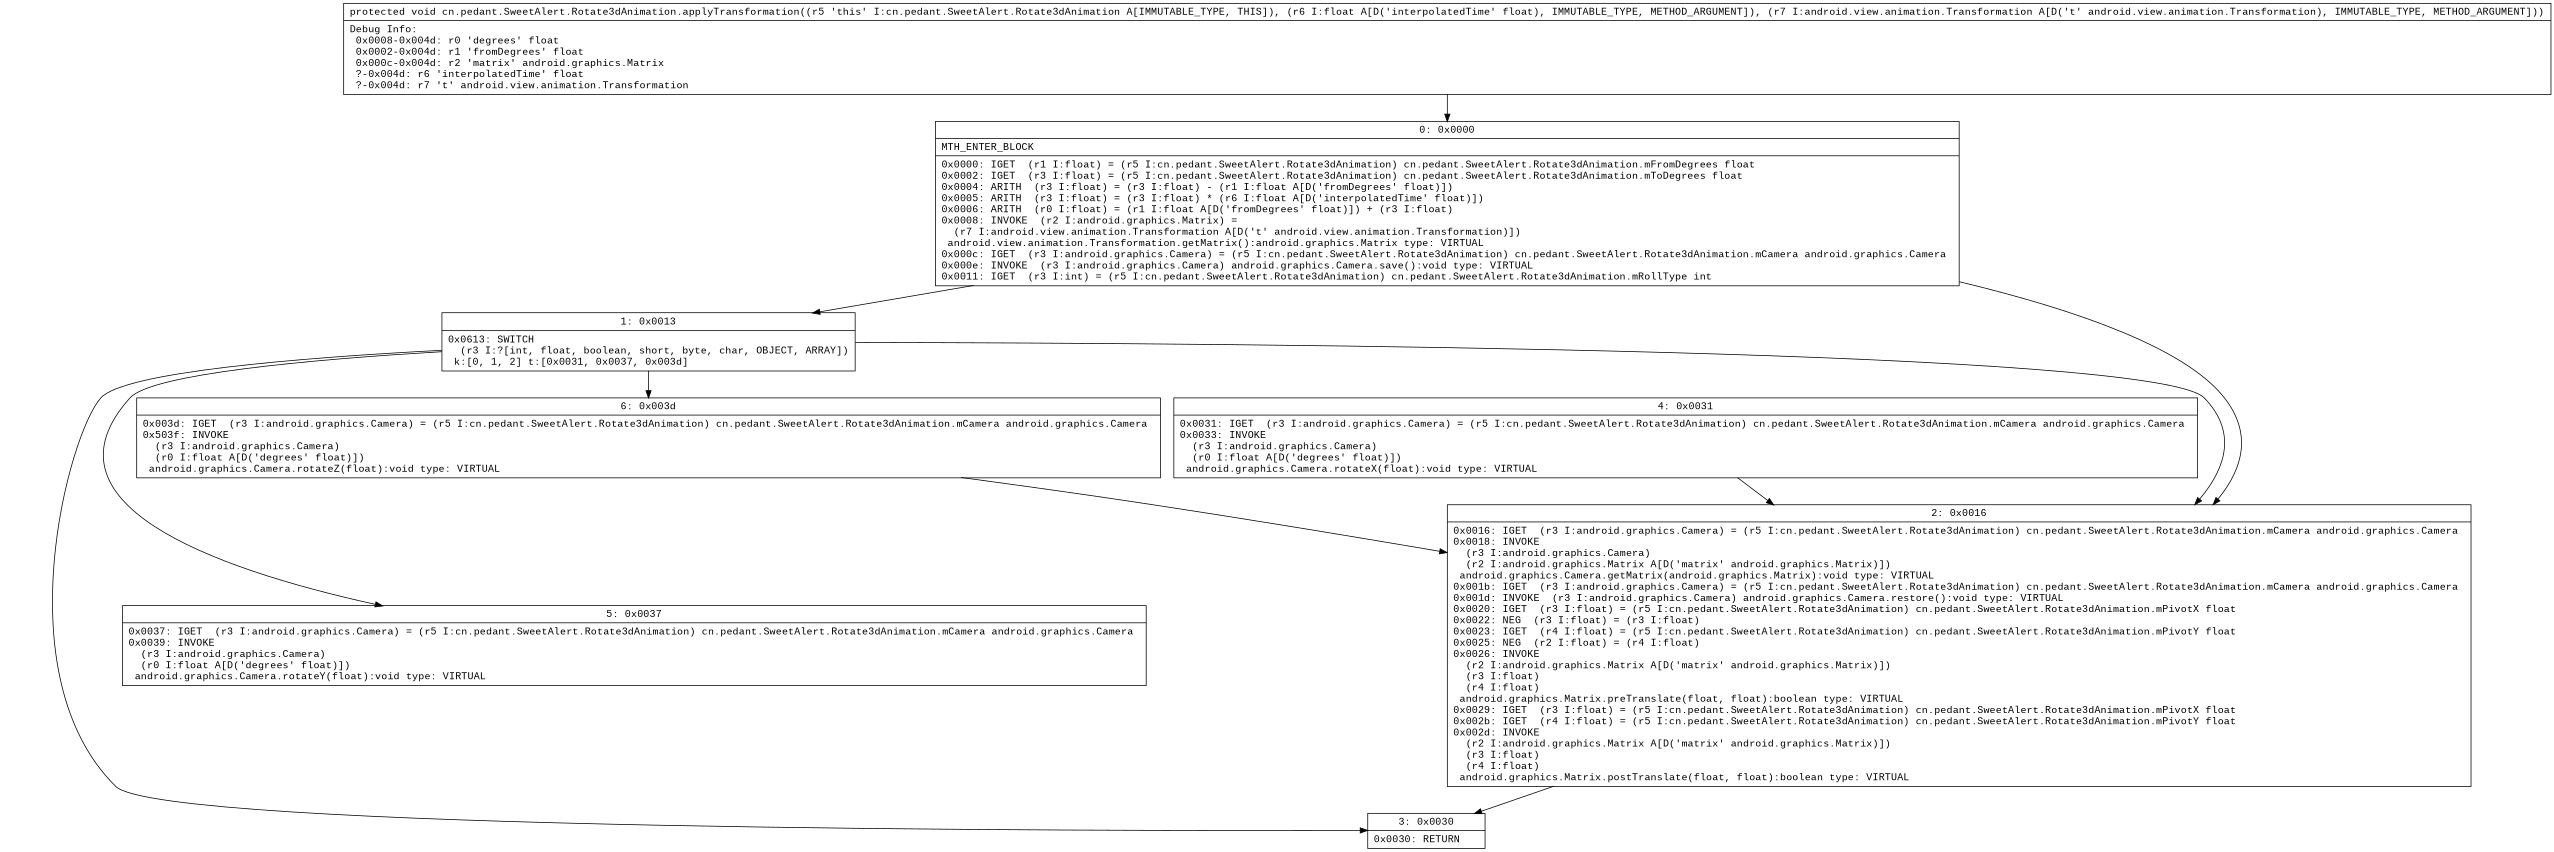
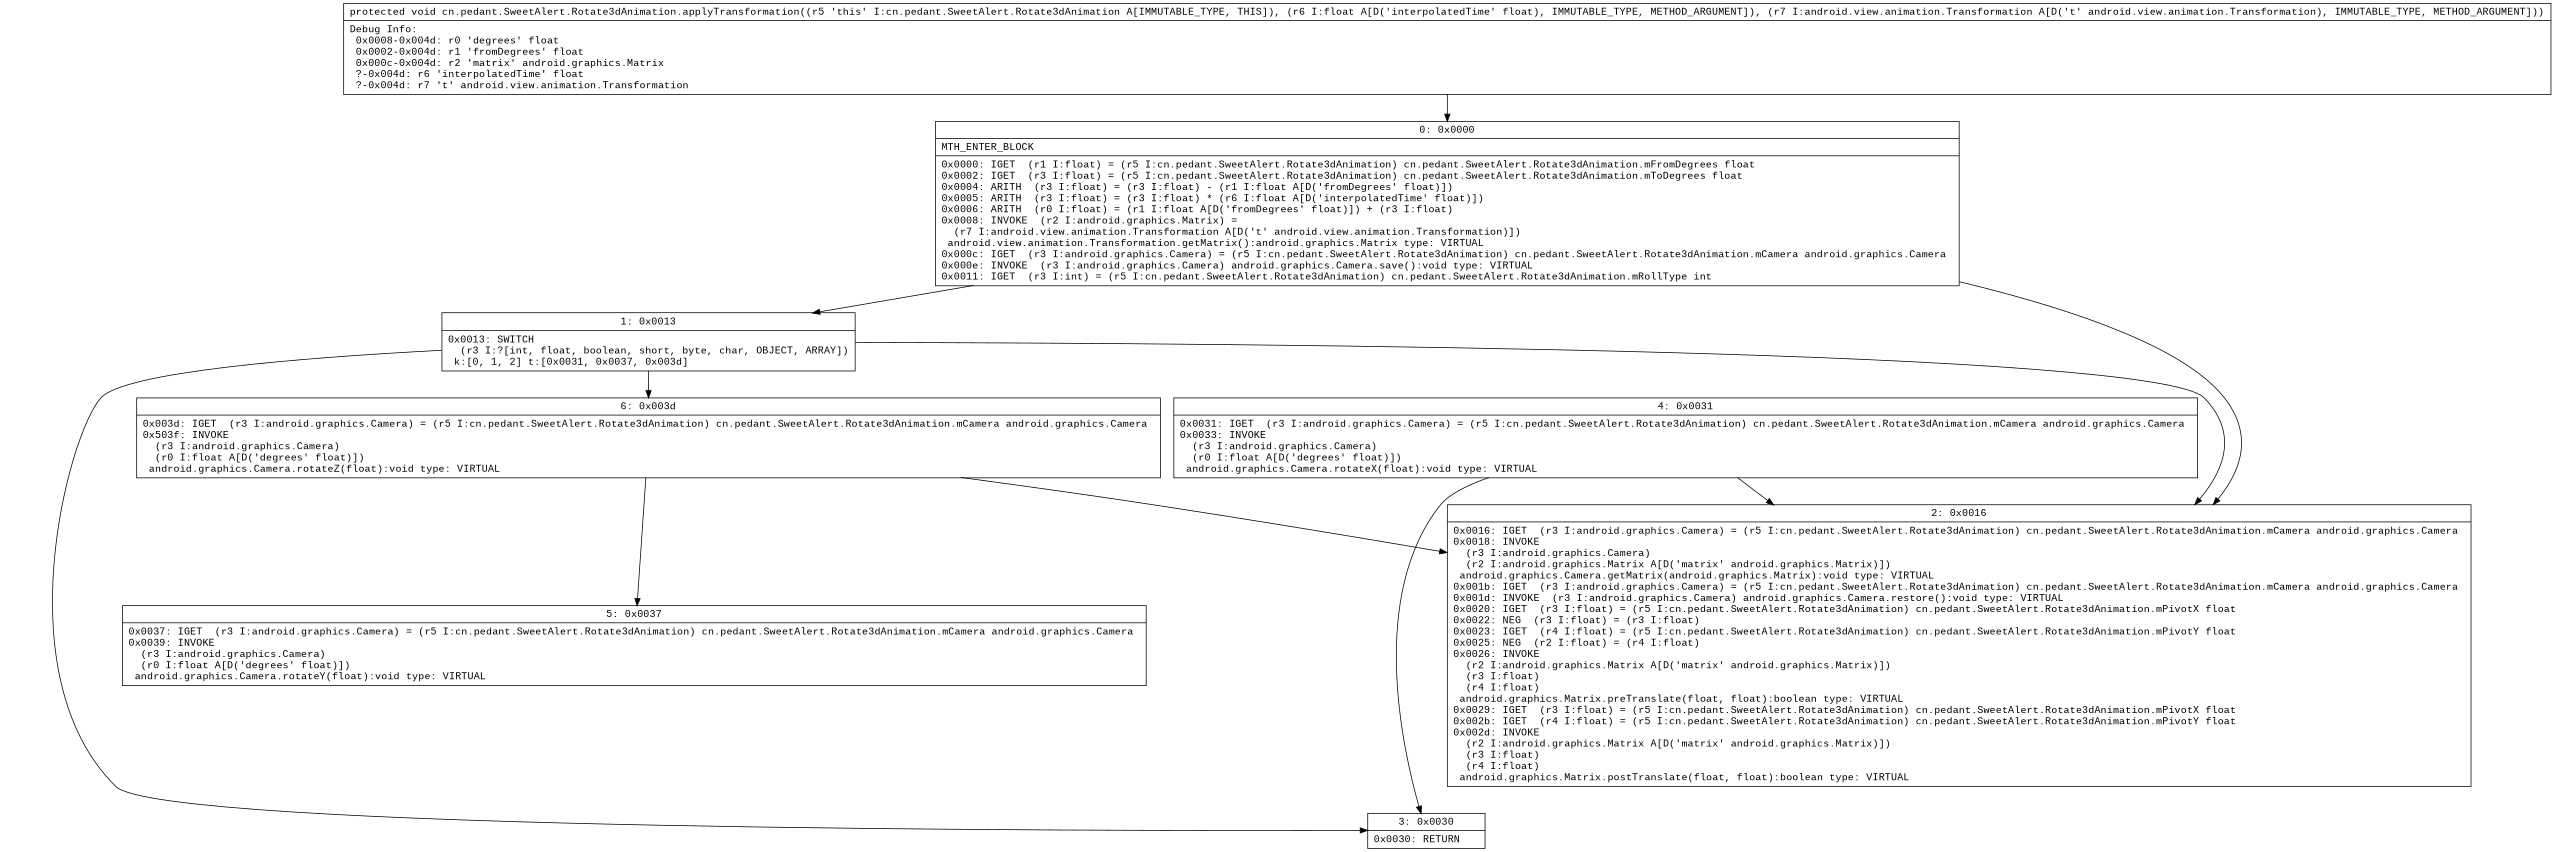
(498, 339) -> (498, 339)
(111, 429) -> (642, 538)
(1518, 799) -> (1398, 624)
